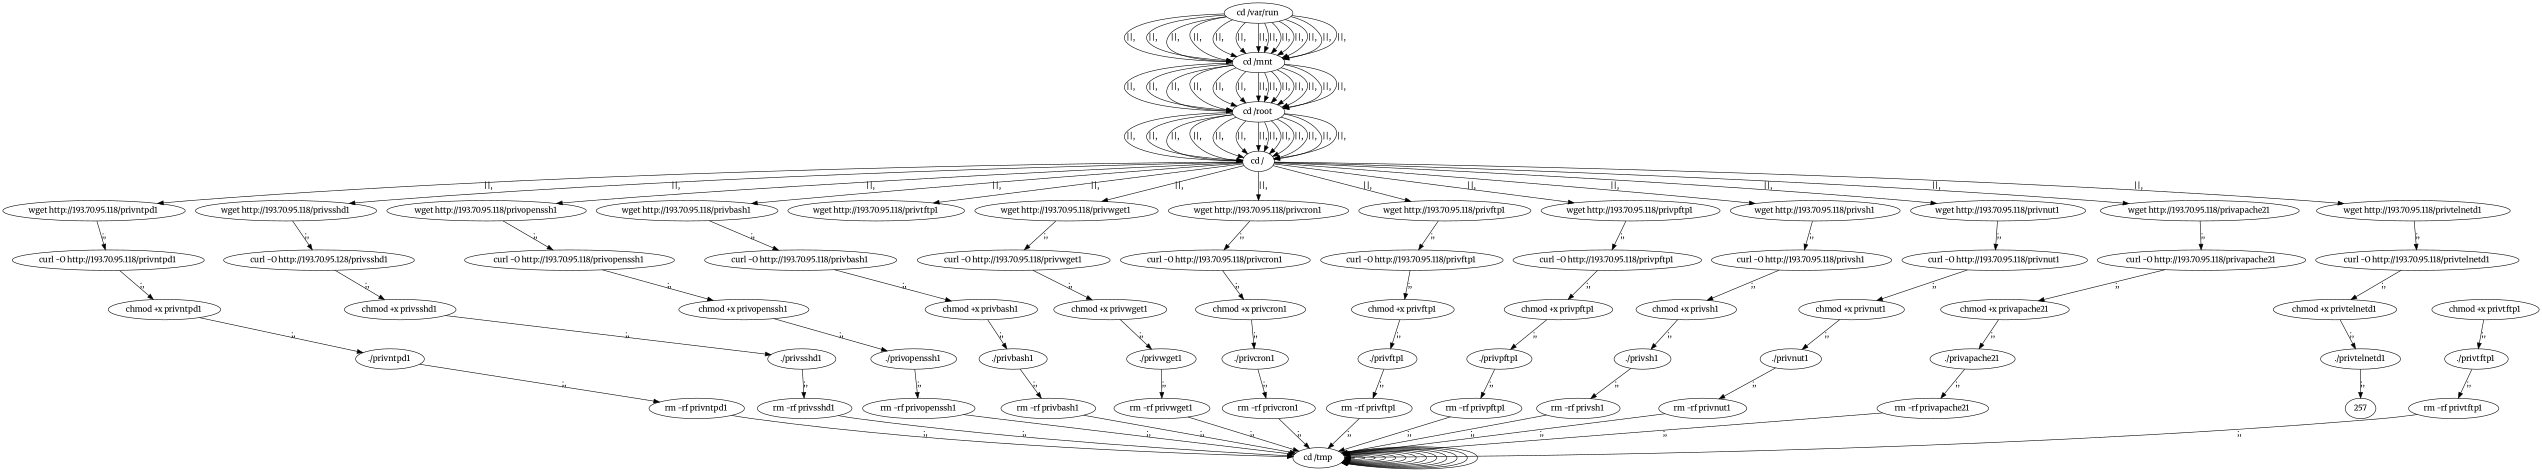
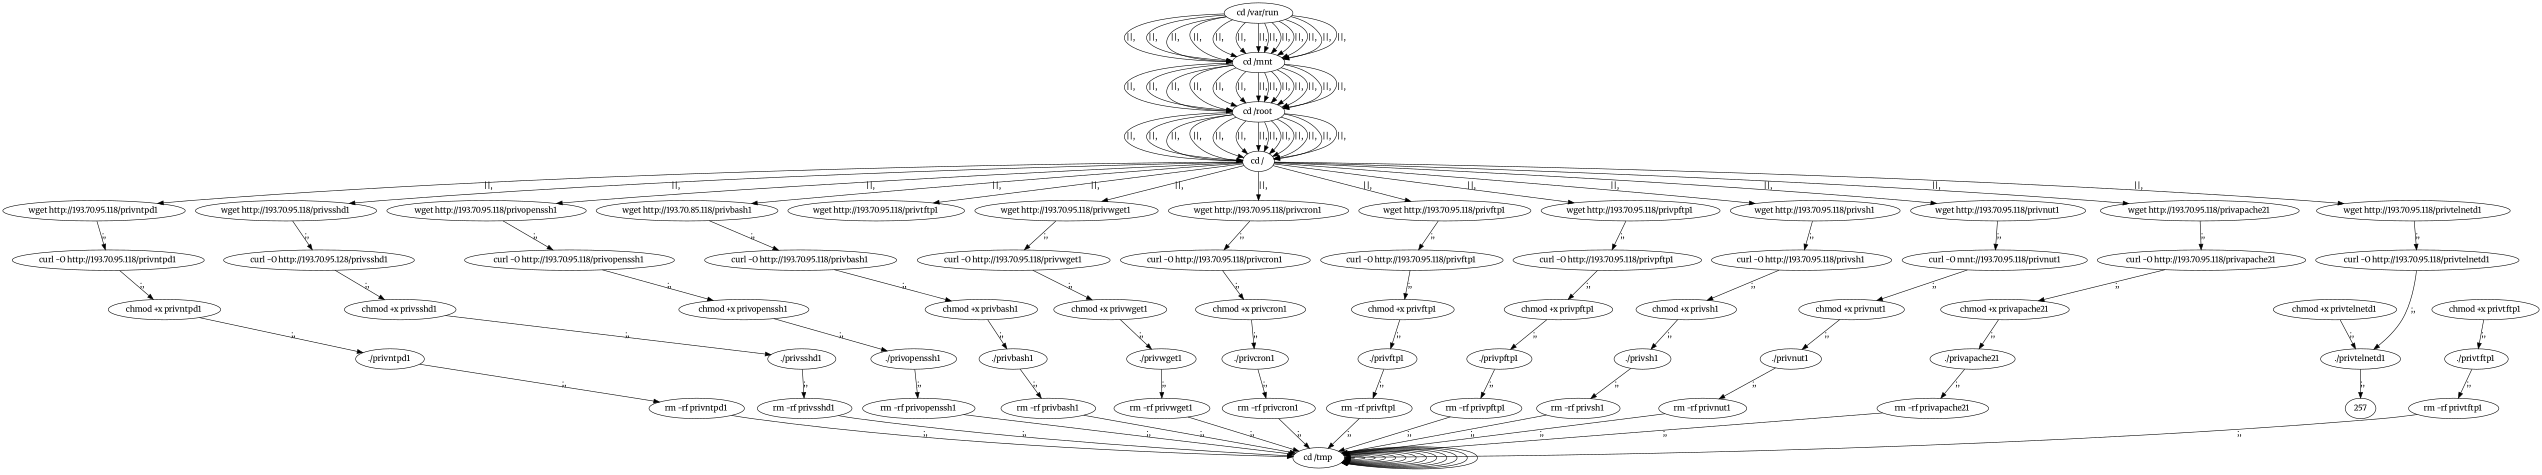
(687, 211) -> (687, 211)
(1995, 260) -> (1995, 260)
(2379, 284) -> (2406, 313)
